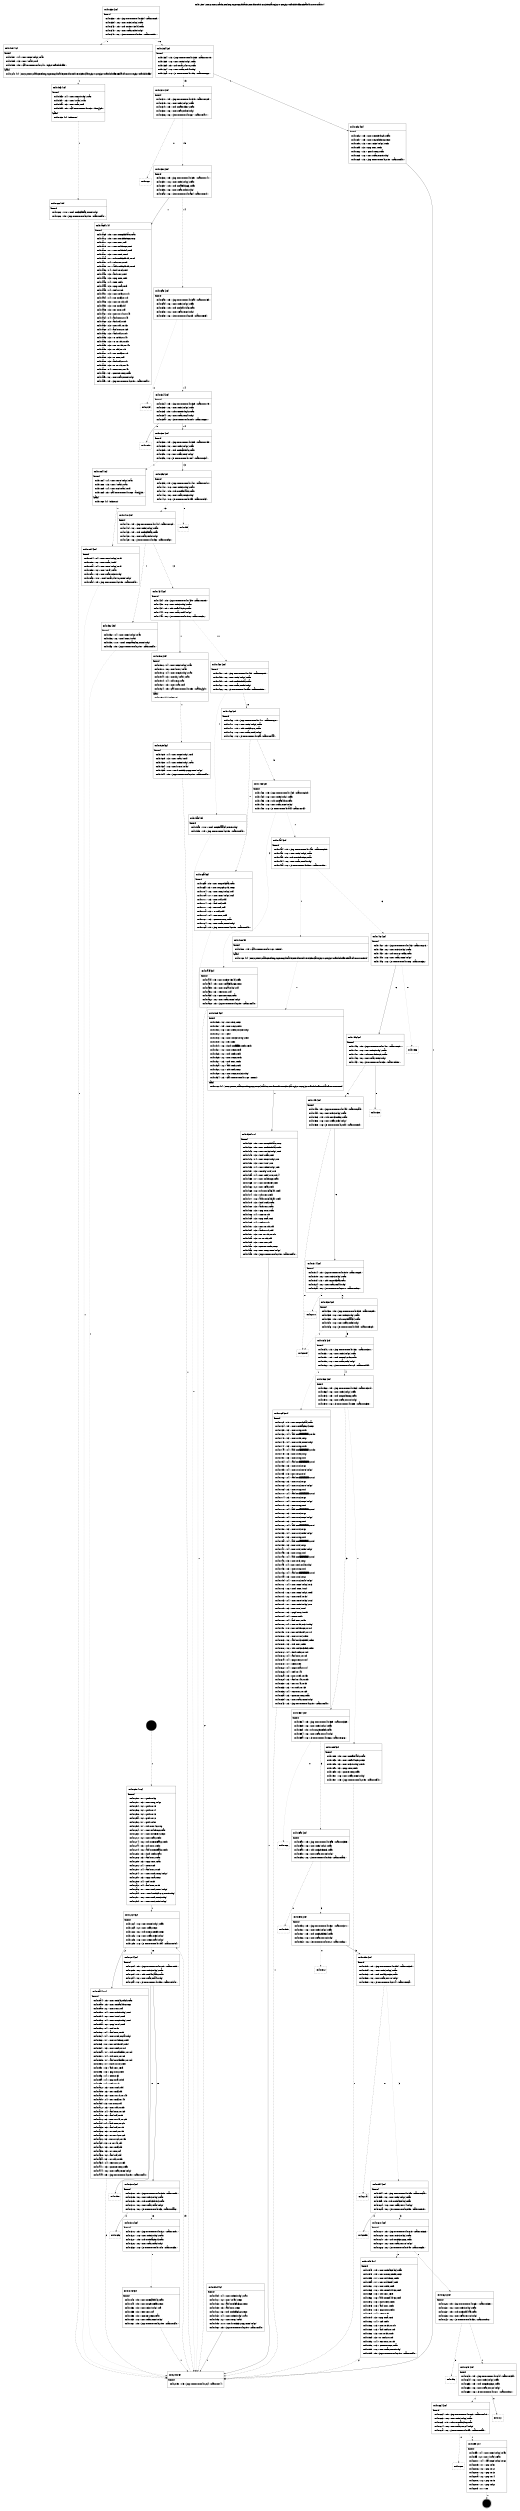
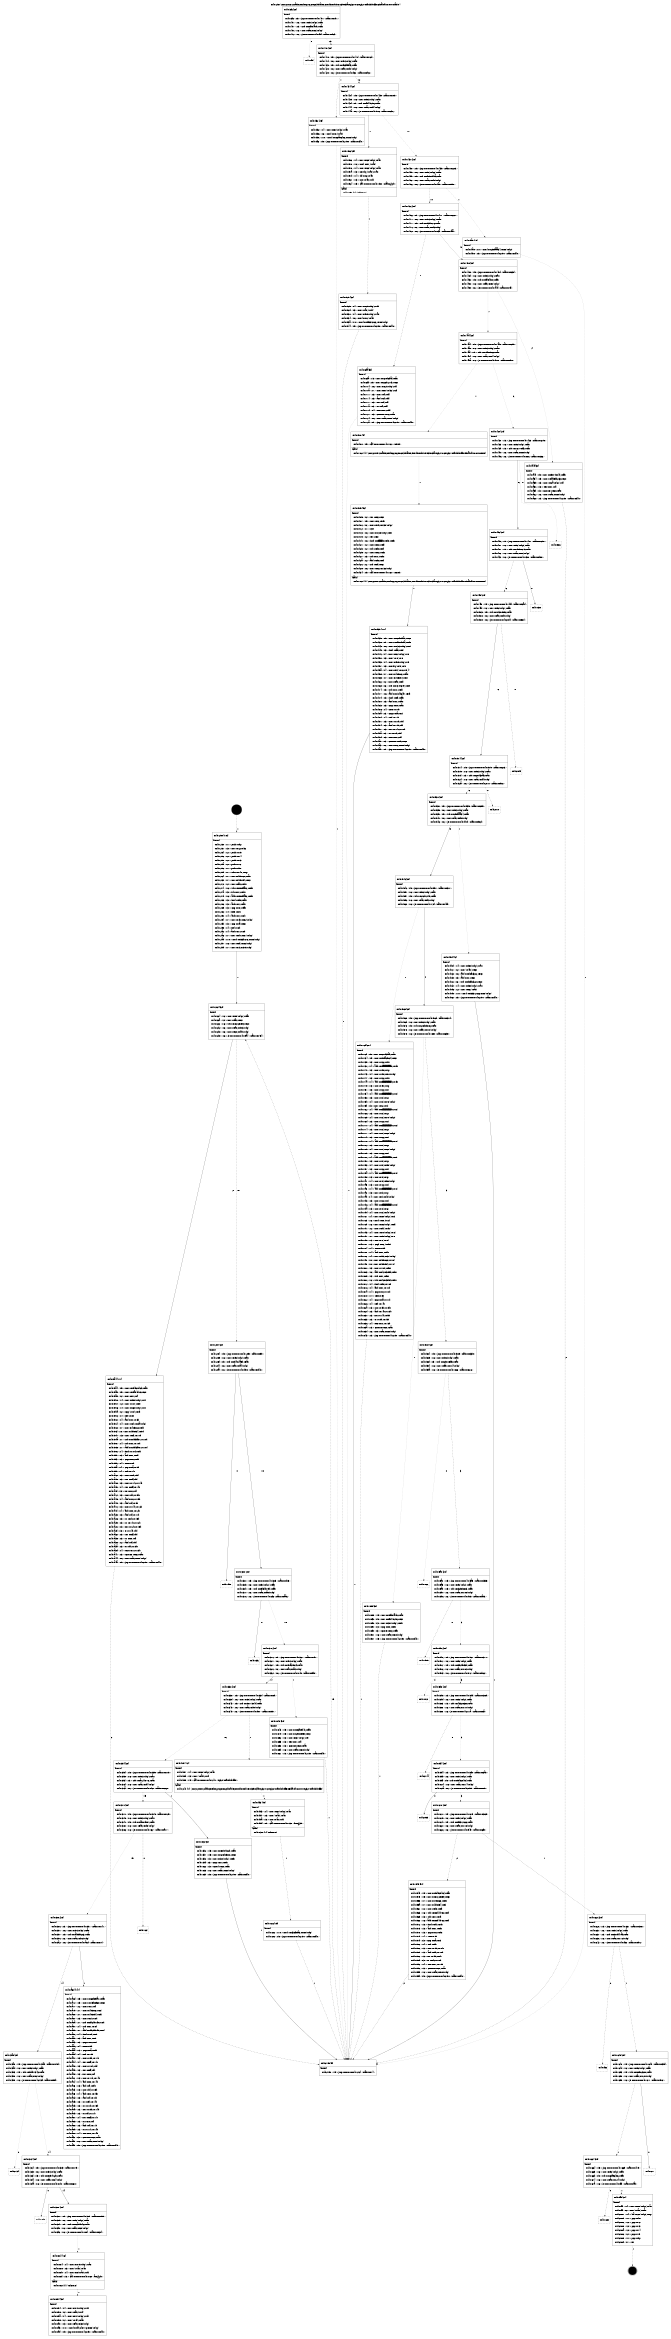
(183, 466) -> none
(313, 1339) -> (463, 889)
(84, 1512) -> none
none -> (270, 1680)
